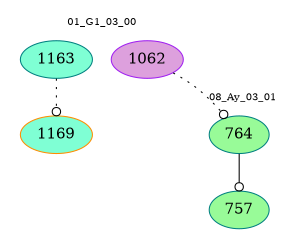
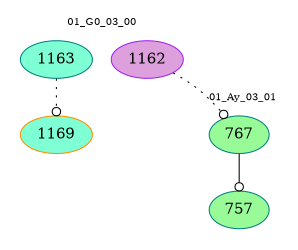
(102, 22) -> (102, 22)
(147, 60) -> (147, 60)
(243, 98) -> (243, 98)
(239, 135) -> (239, 135)
